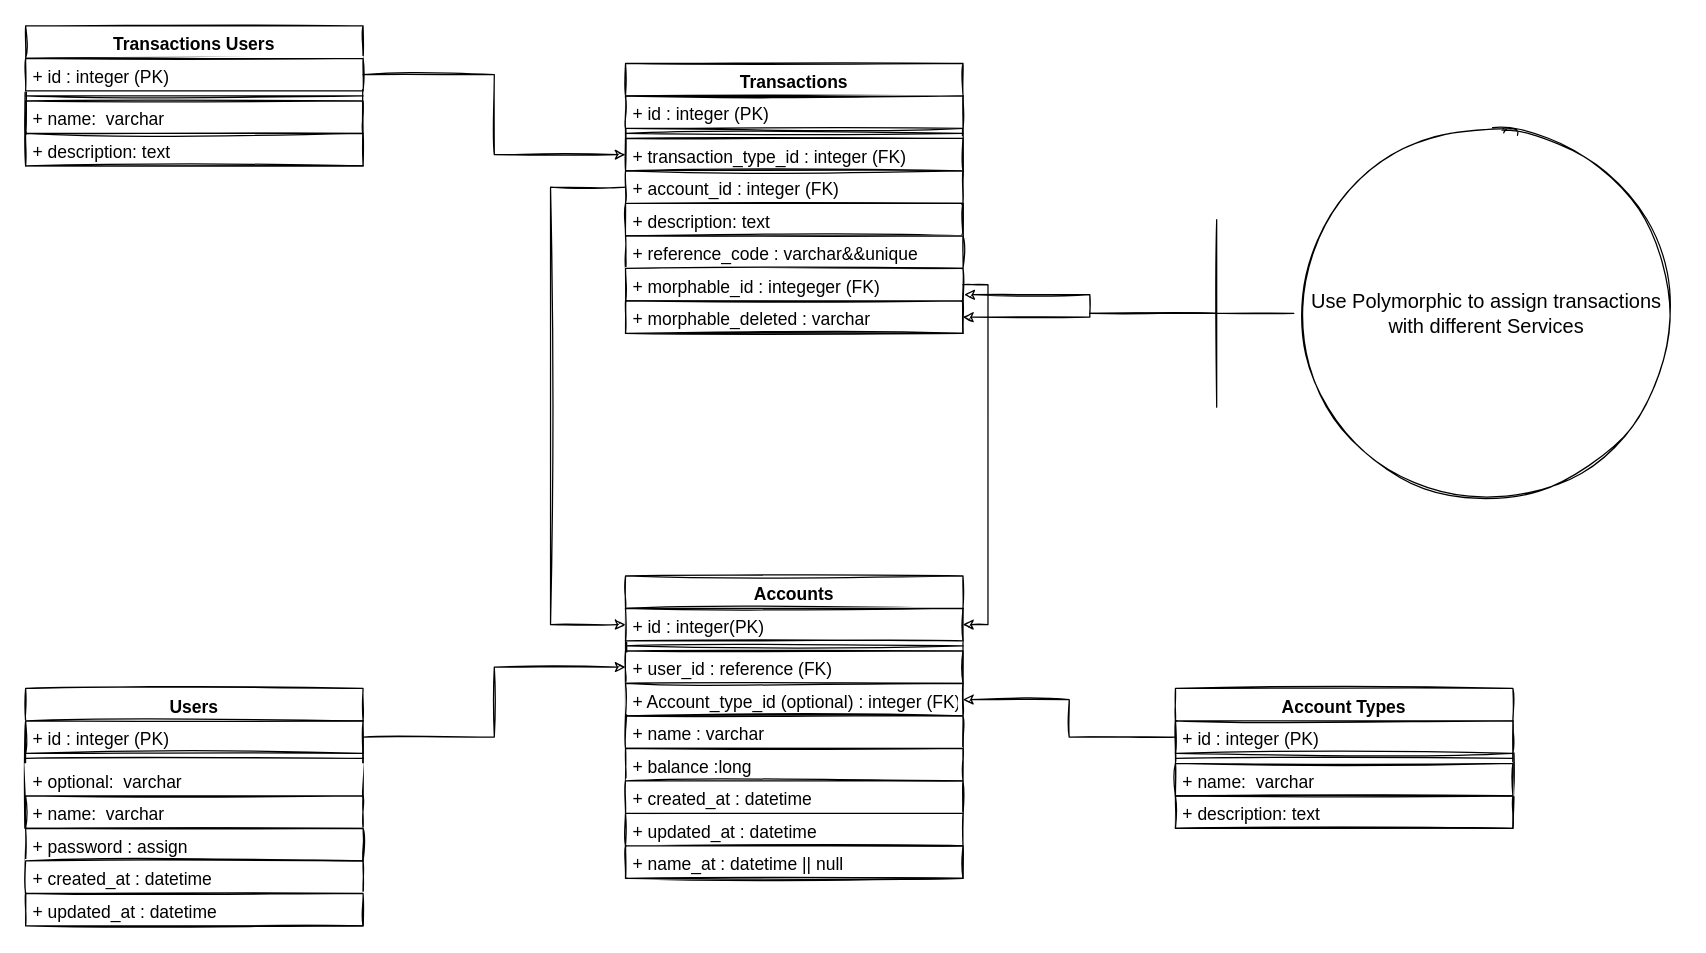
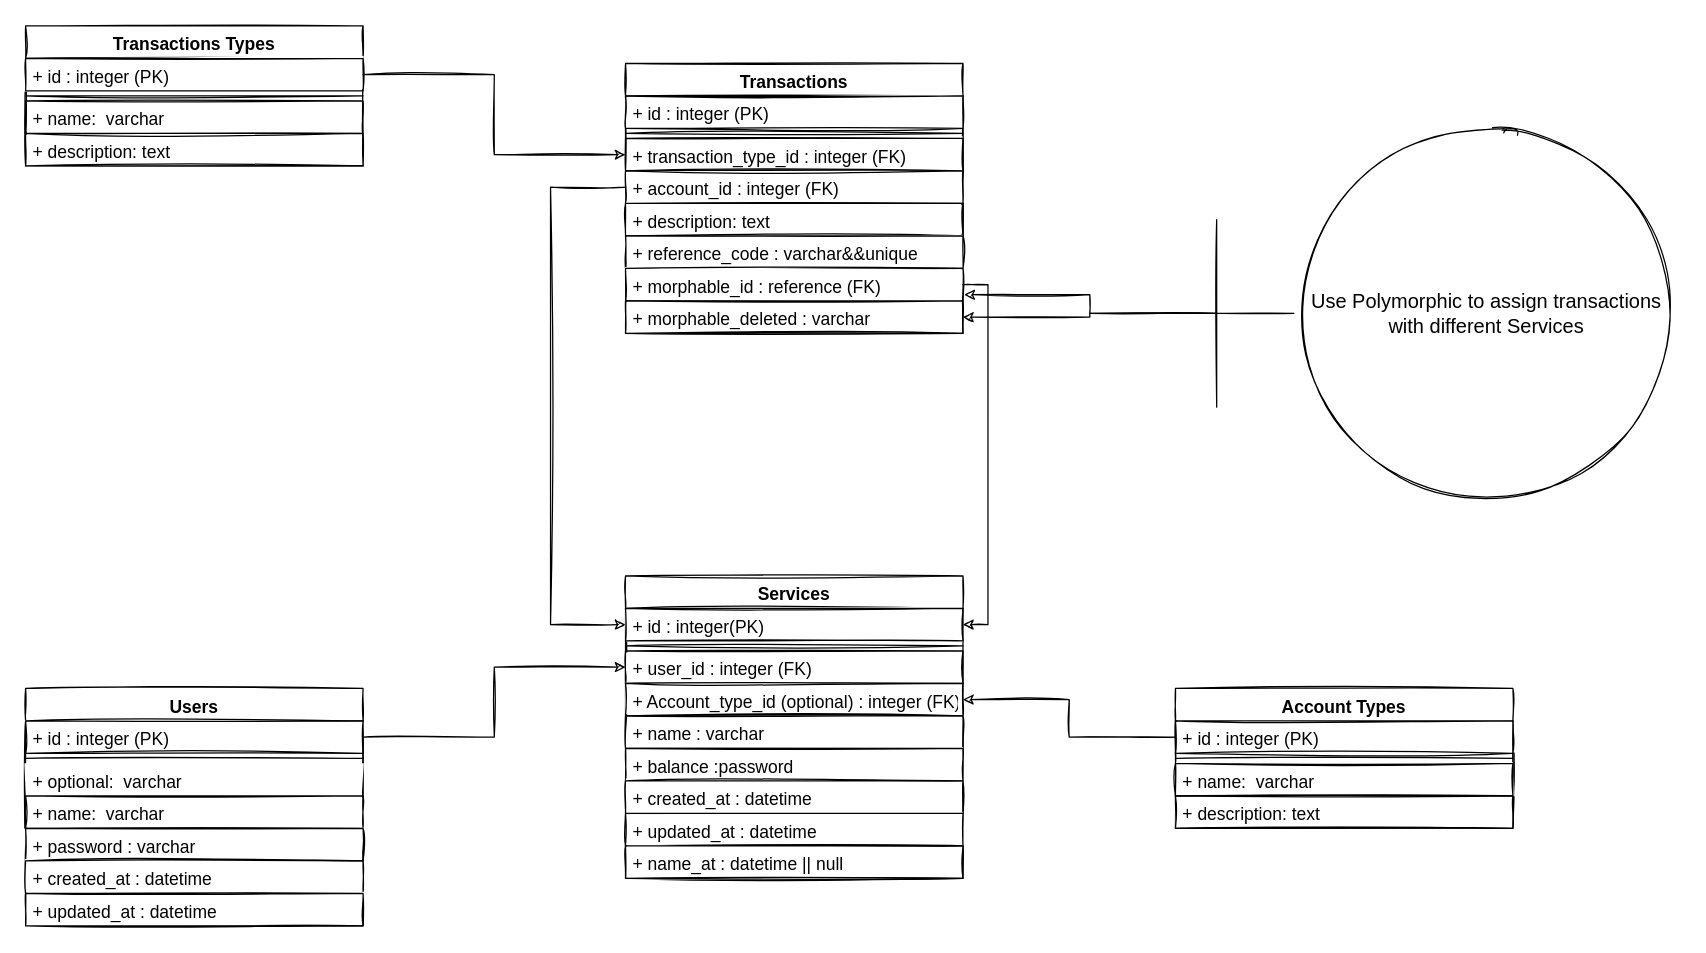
(194, 44) -> (194, 44)
(766, 287) -> (768, 287)
(794, 594) -> (794, 594)
(746, 669) -> (734, 669)
(695, 767) -> (717, 767)
(114, 847) -> (121, 847)
